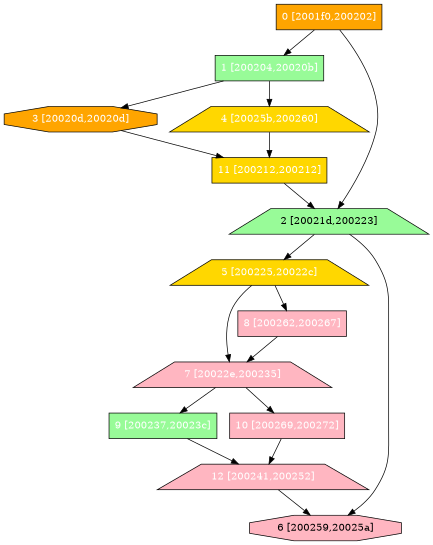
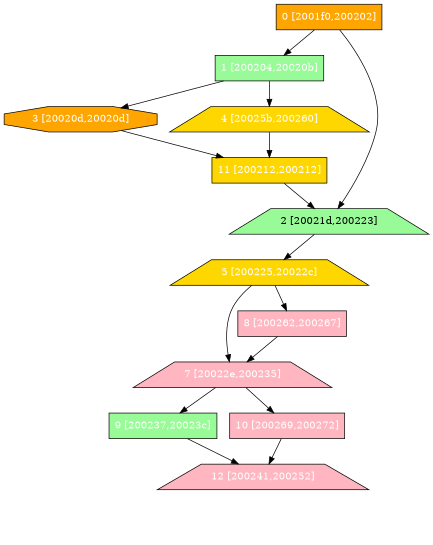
(325, 528) -> none
